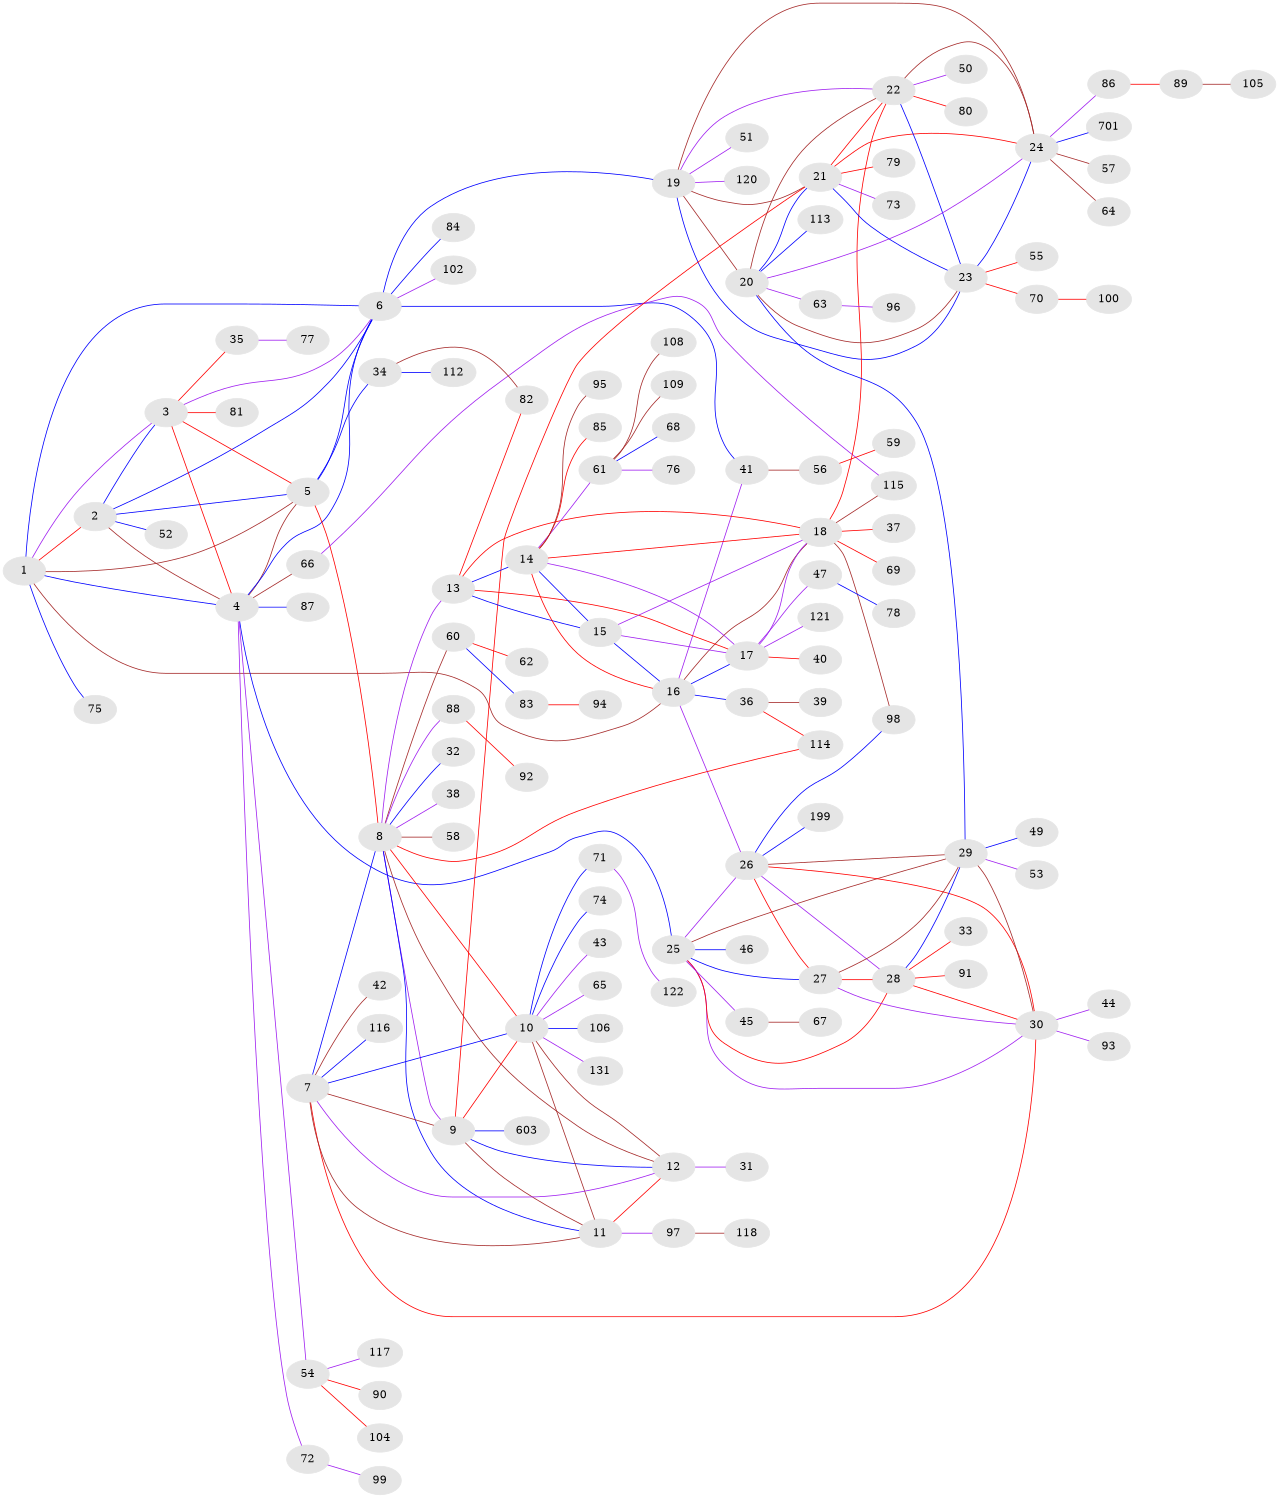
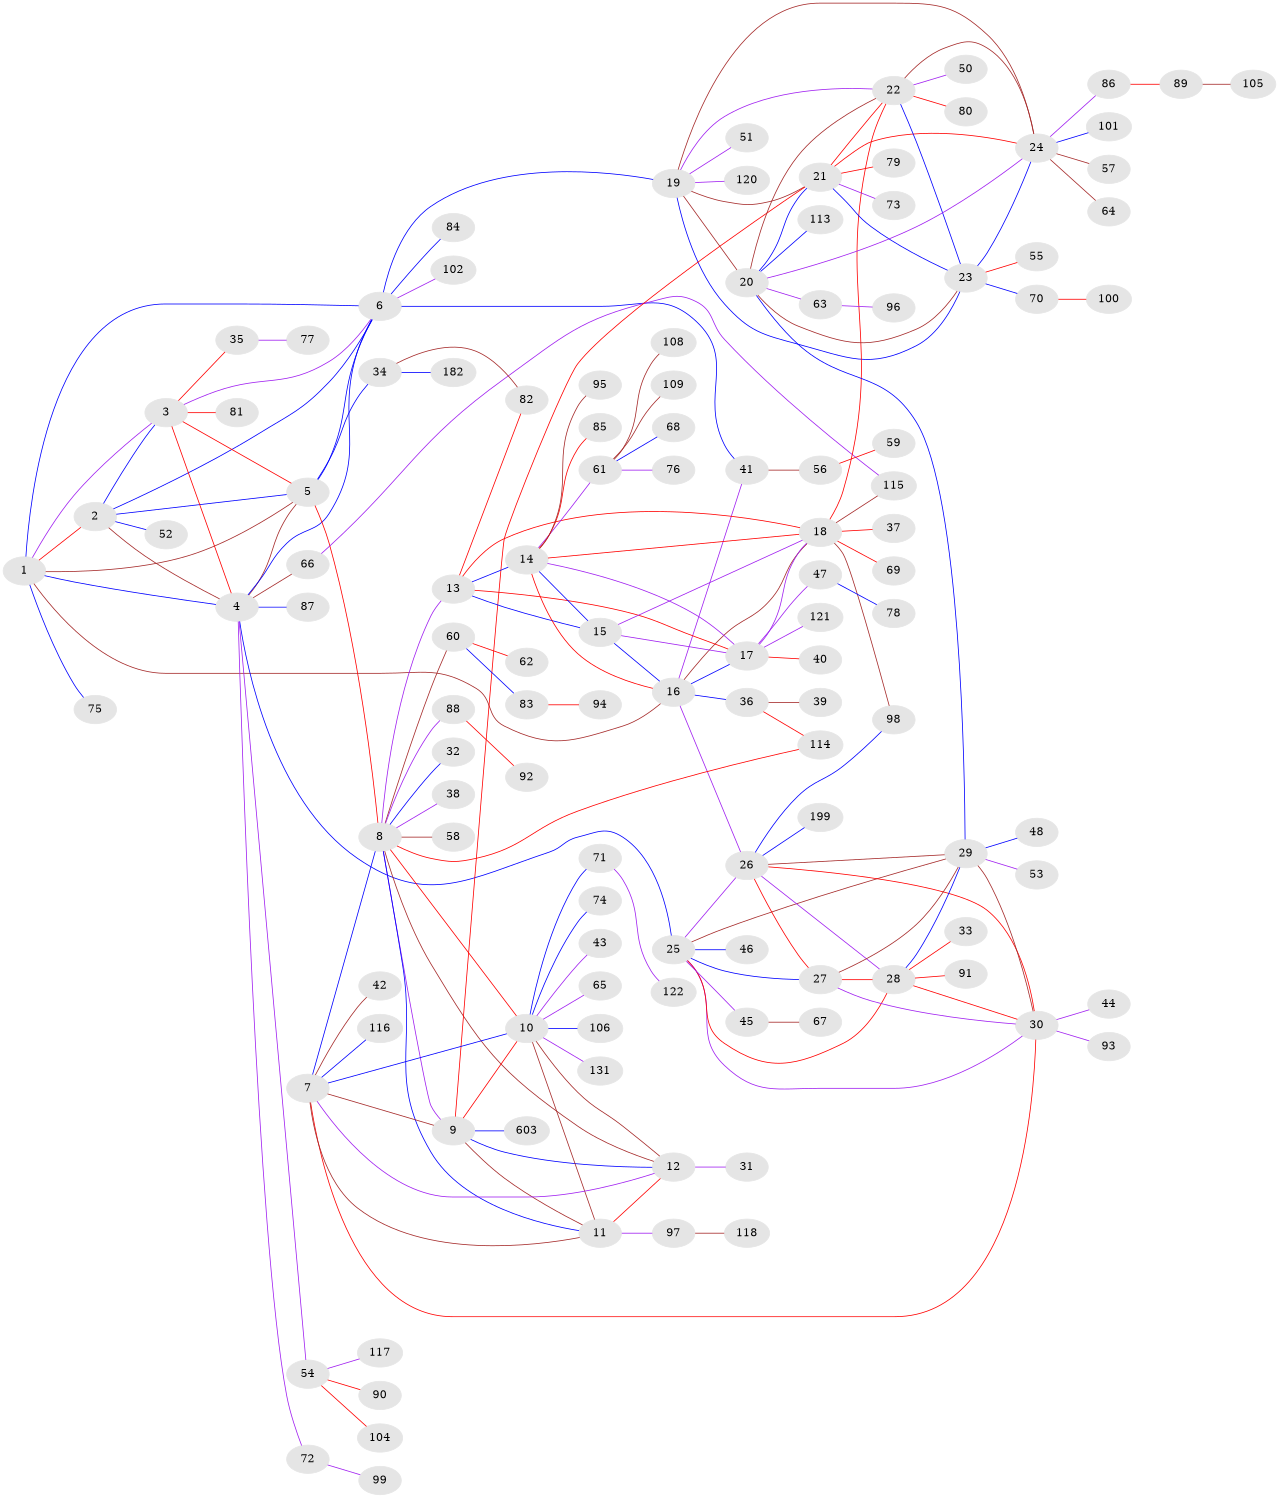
(1109, 127) -> (1109, 127)
(1001, 289) -> (1001, 289)
(453, 372) -> (453, 372)
(1037, 832) -> (1037, 832)
